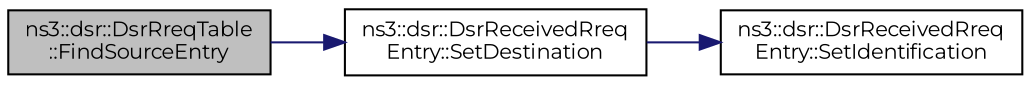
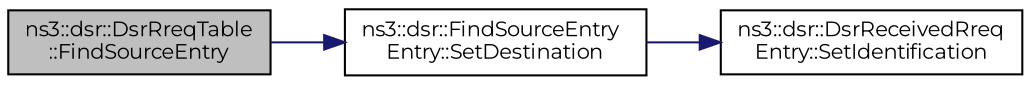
(496, 42) -> (496, 42)
